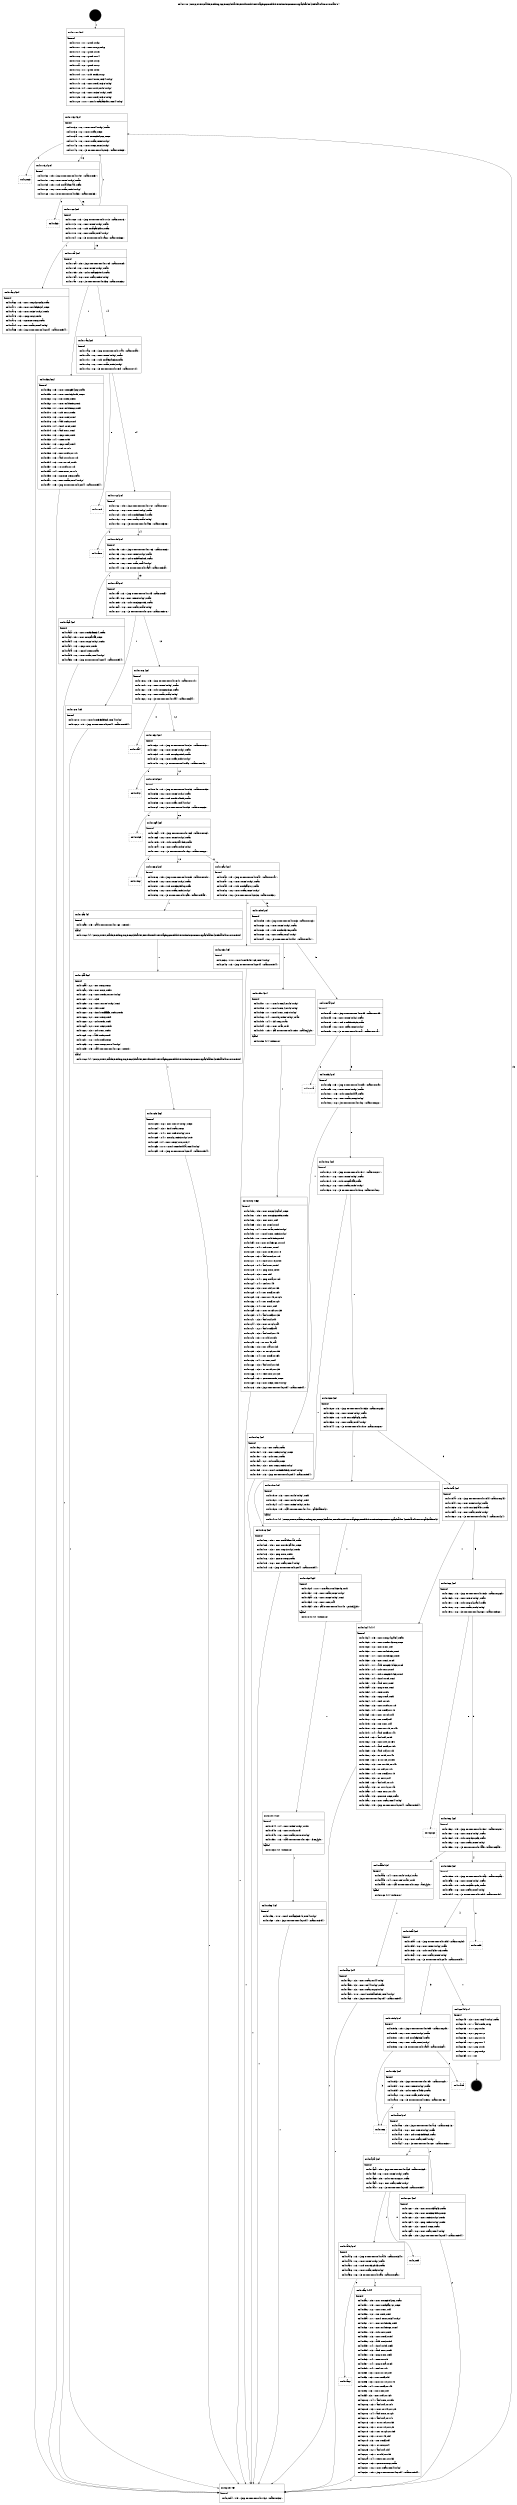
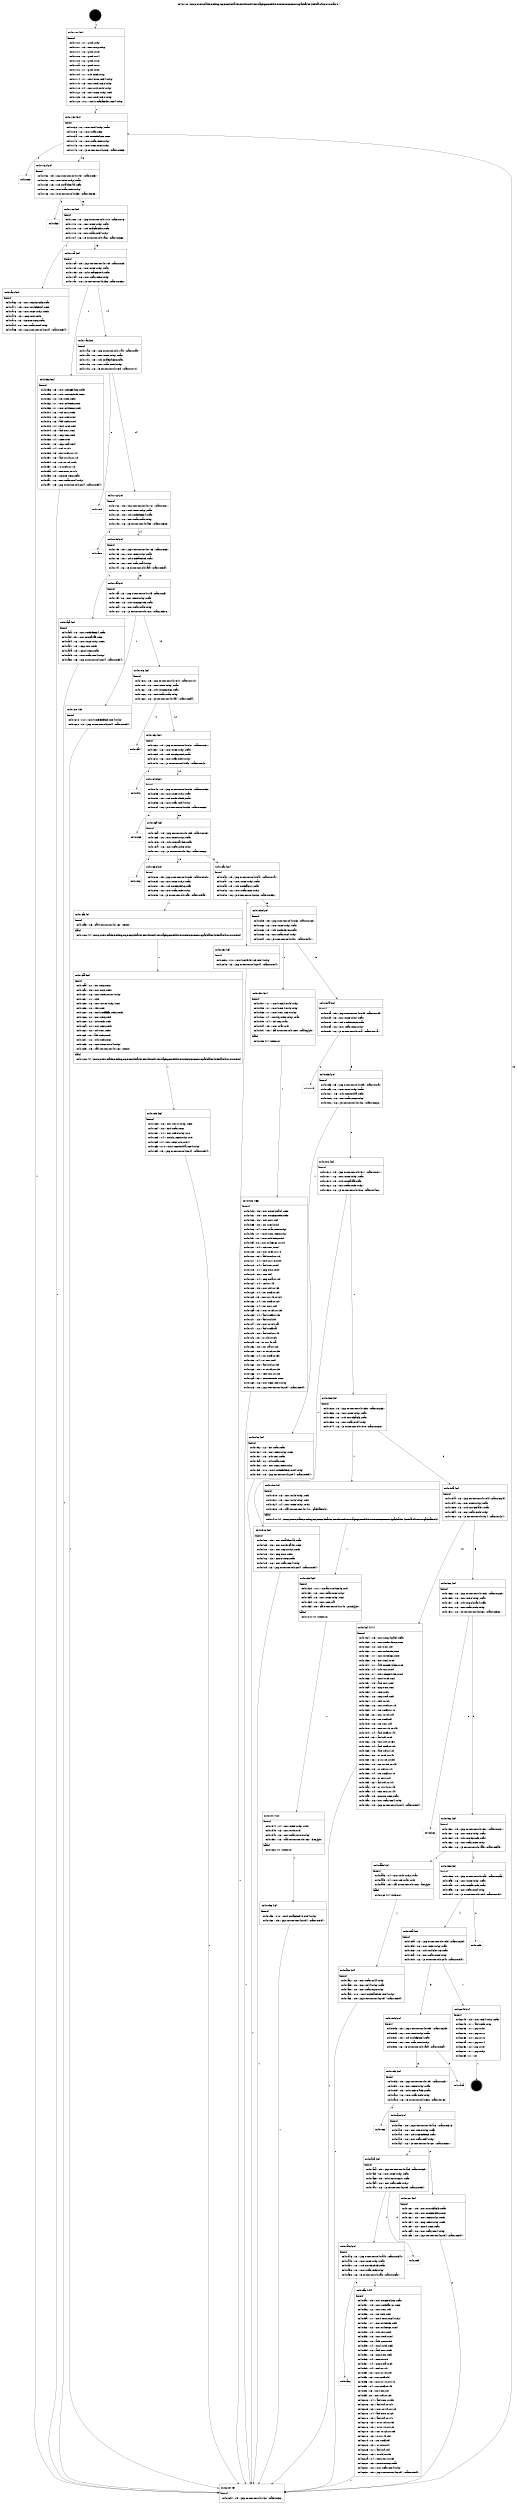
(102, 181) -> (95, 109)
(462, 1549) -> (462, 1549)
(377, 2085) -> (417, 2059)
